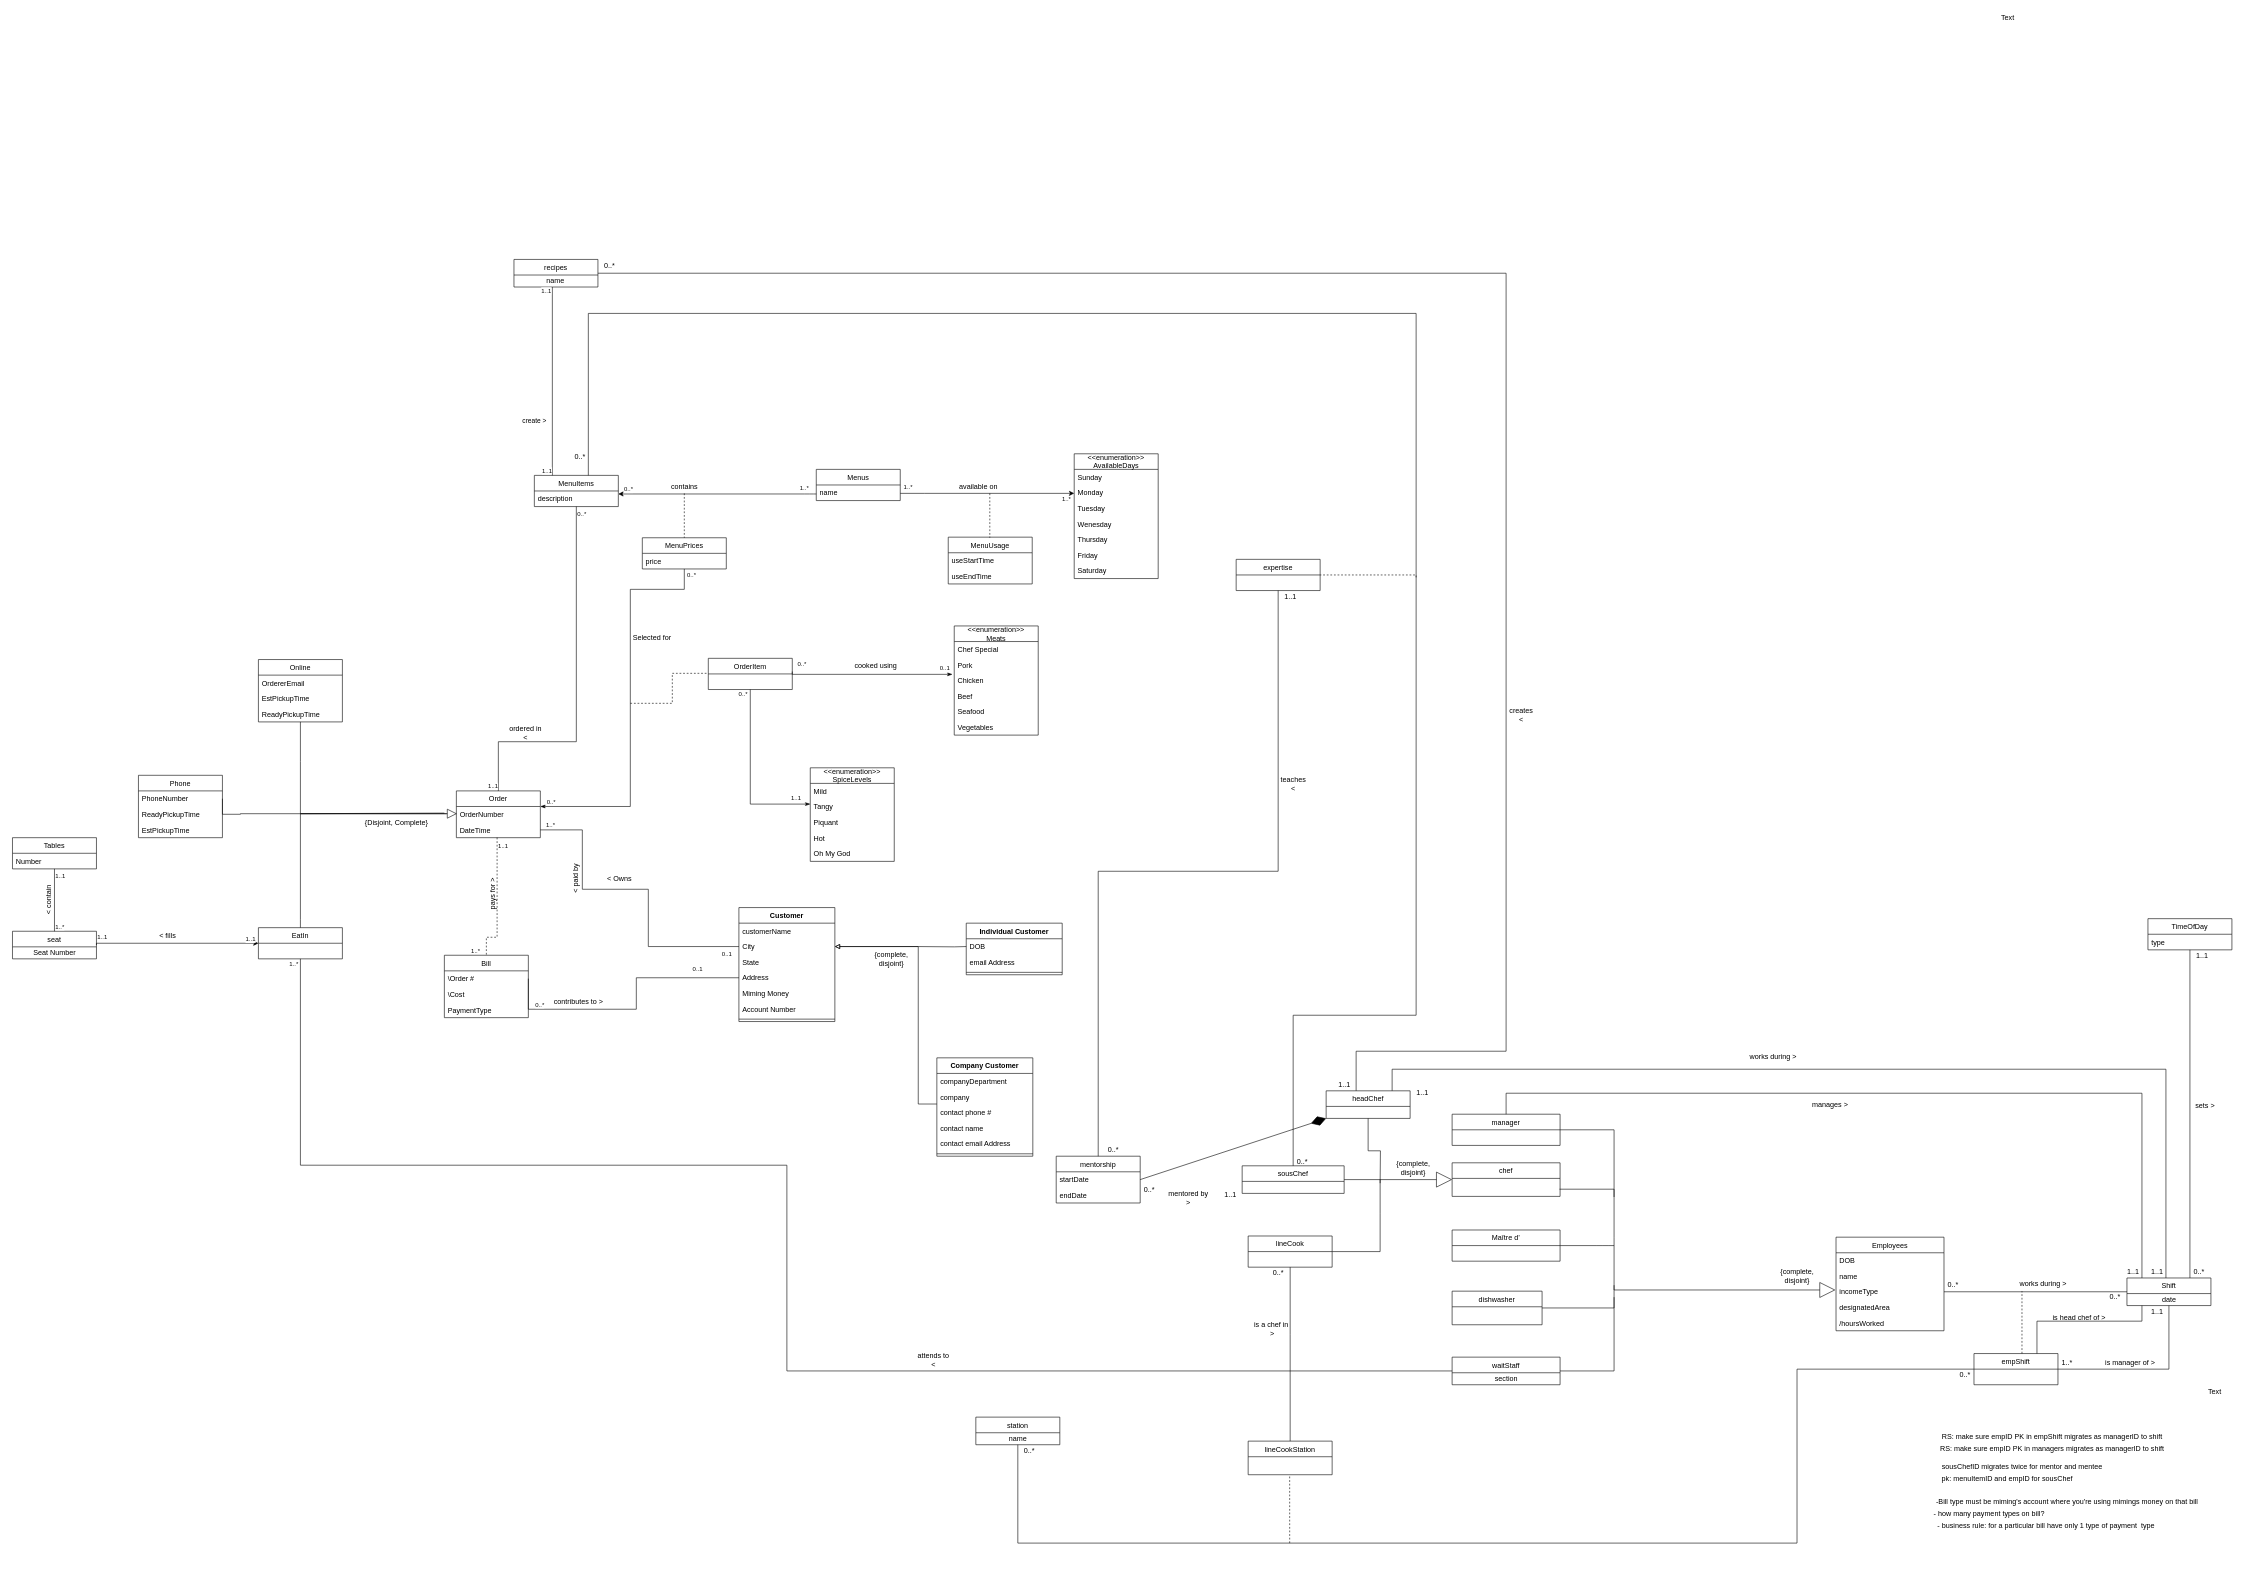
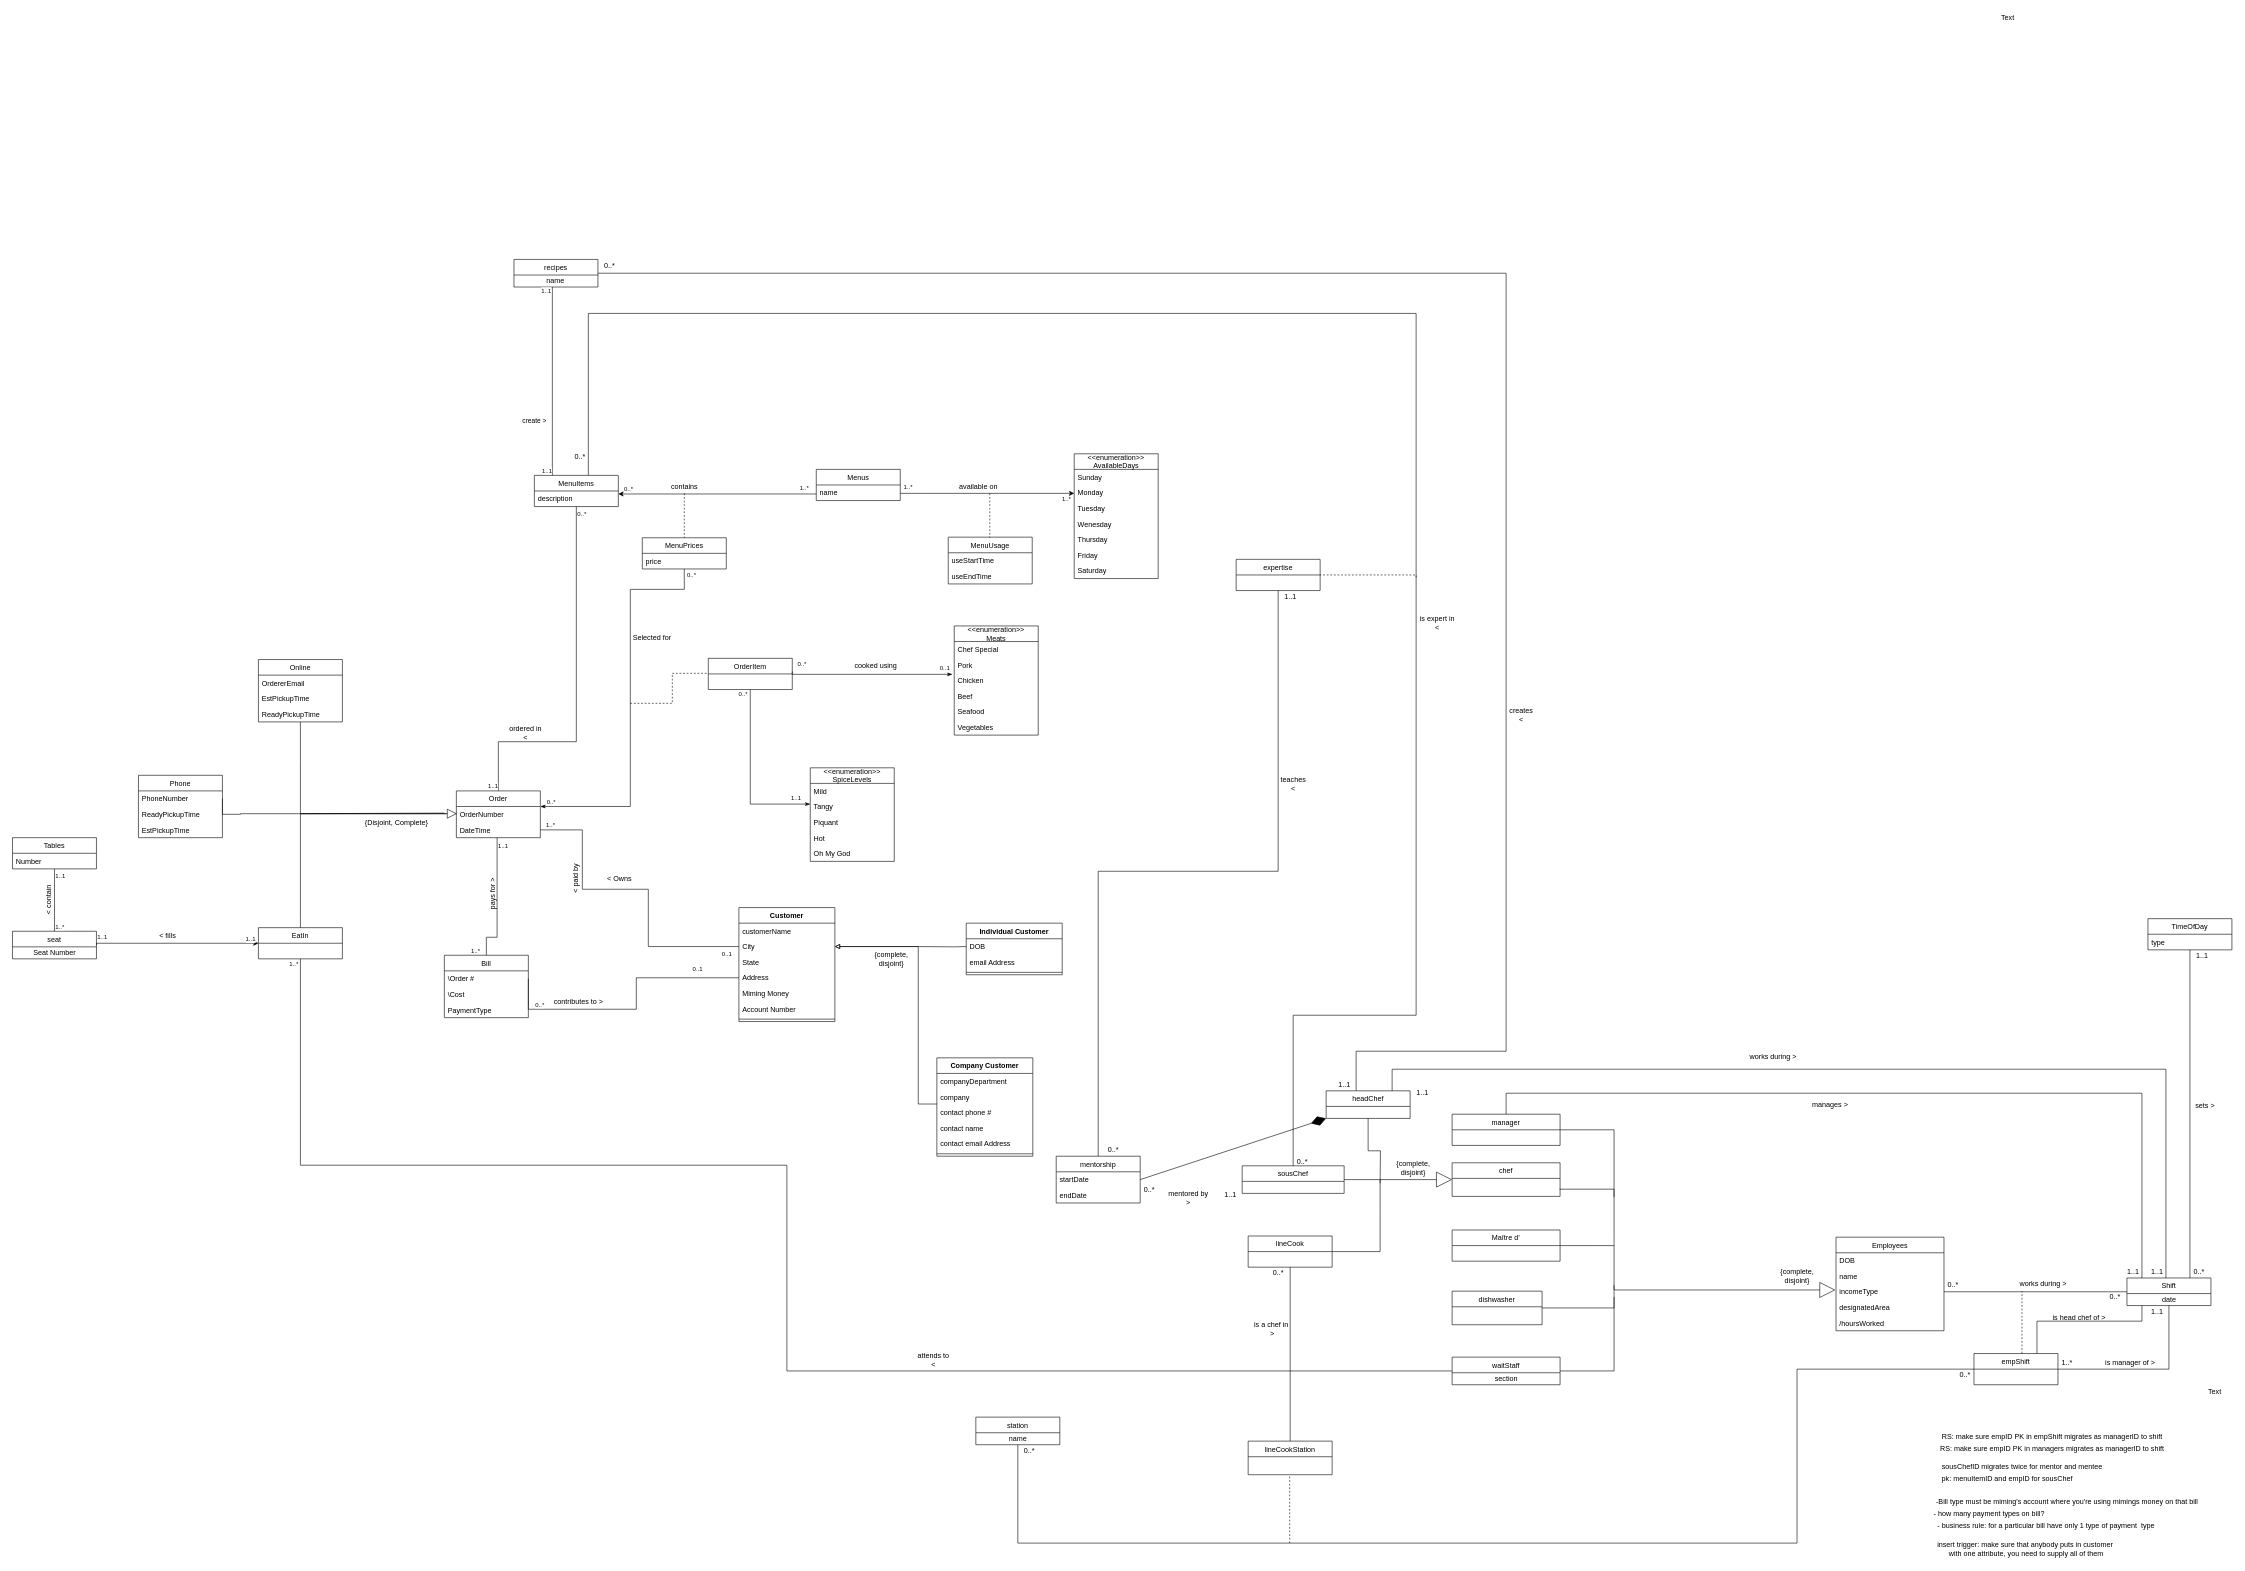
none -> (1437, 623)
(497, 900) -> (497, 900)
none -> (2025, 1550)
